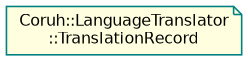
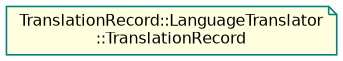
(124, 31) -> (172, 31)
